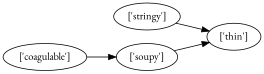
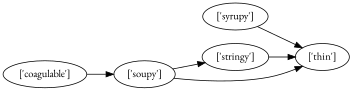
none -> (235, 16)
none -> (185, 67)
